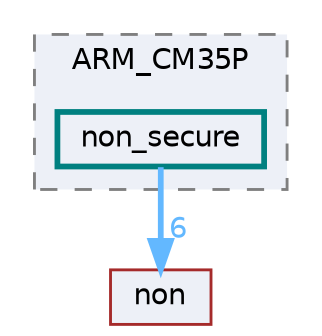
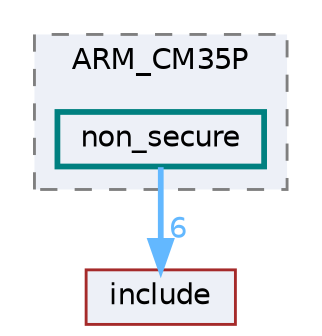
(161, 297) -> (161, 297)
